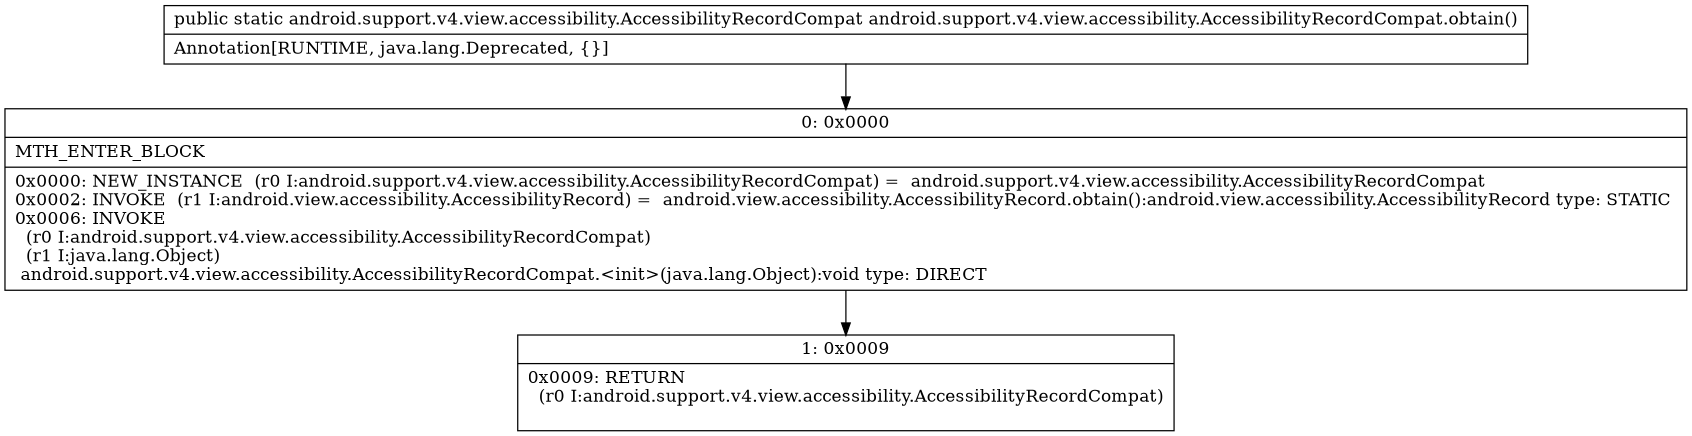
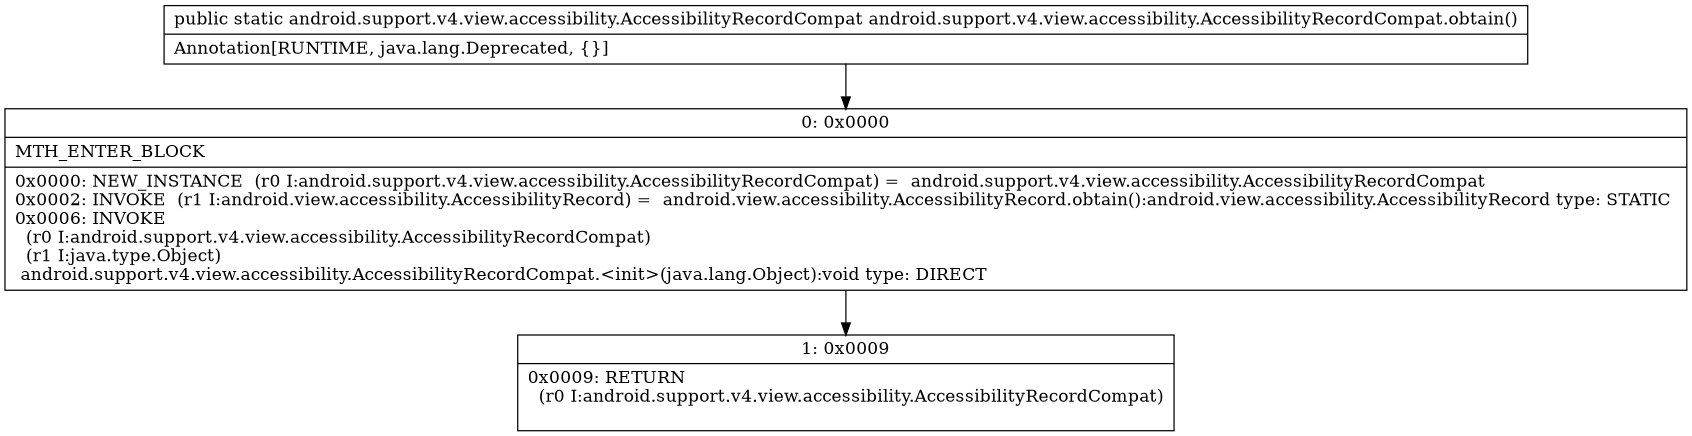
(118, 256) -> (118, 256)
